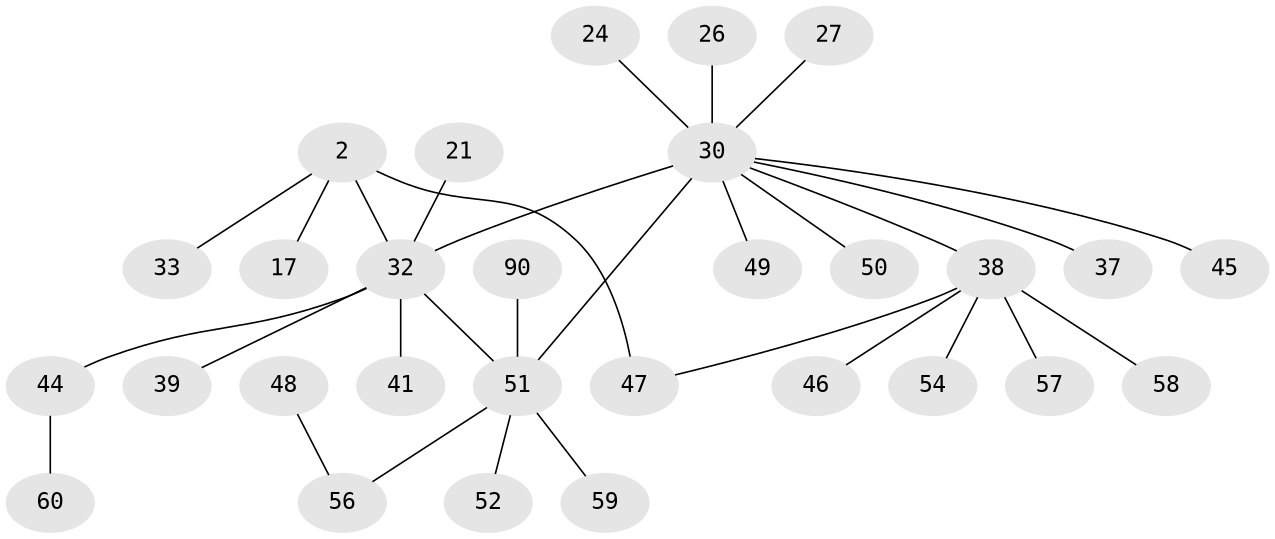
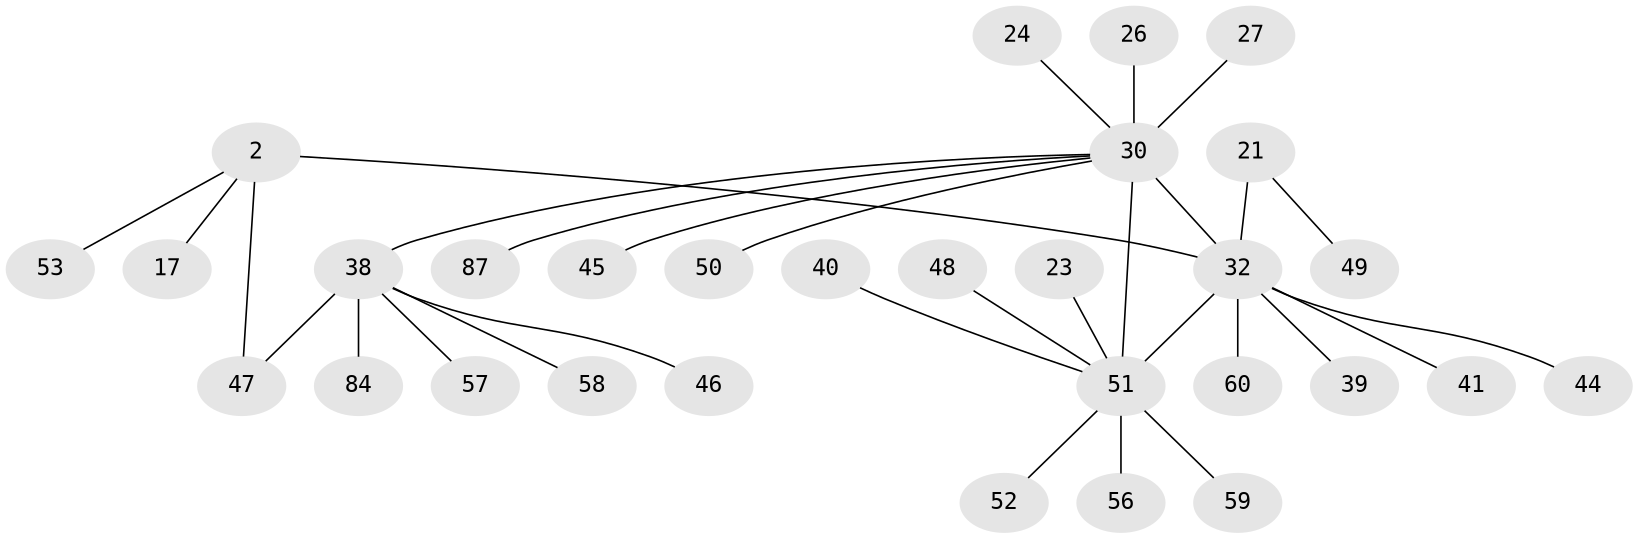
(735, 211) -> (1303, 211)
(167, 269) -> (50, 269)
(517, 269) -> (826, 269)
none -> (1059, 269)
(1108, 269) -> (475, 269)
(933, 386) -> (359, 386)
(50, 445) -> (1238, 328)
(313, 445) -> (1032, 328)
